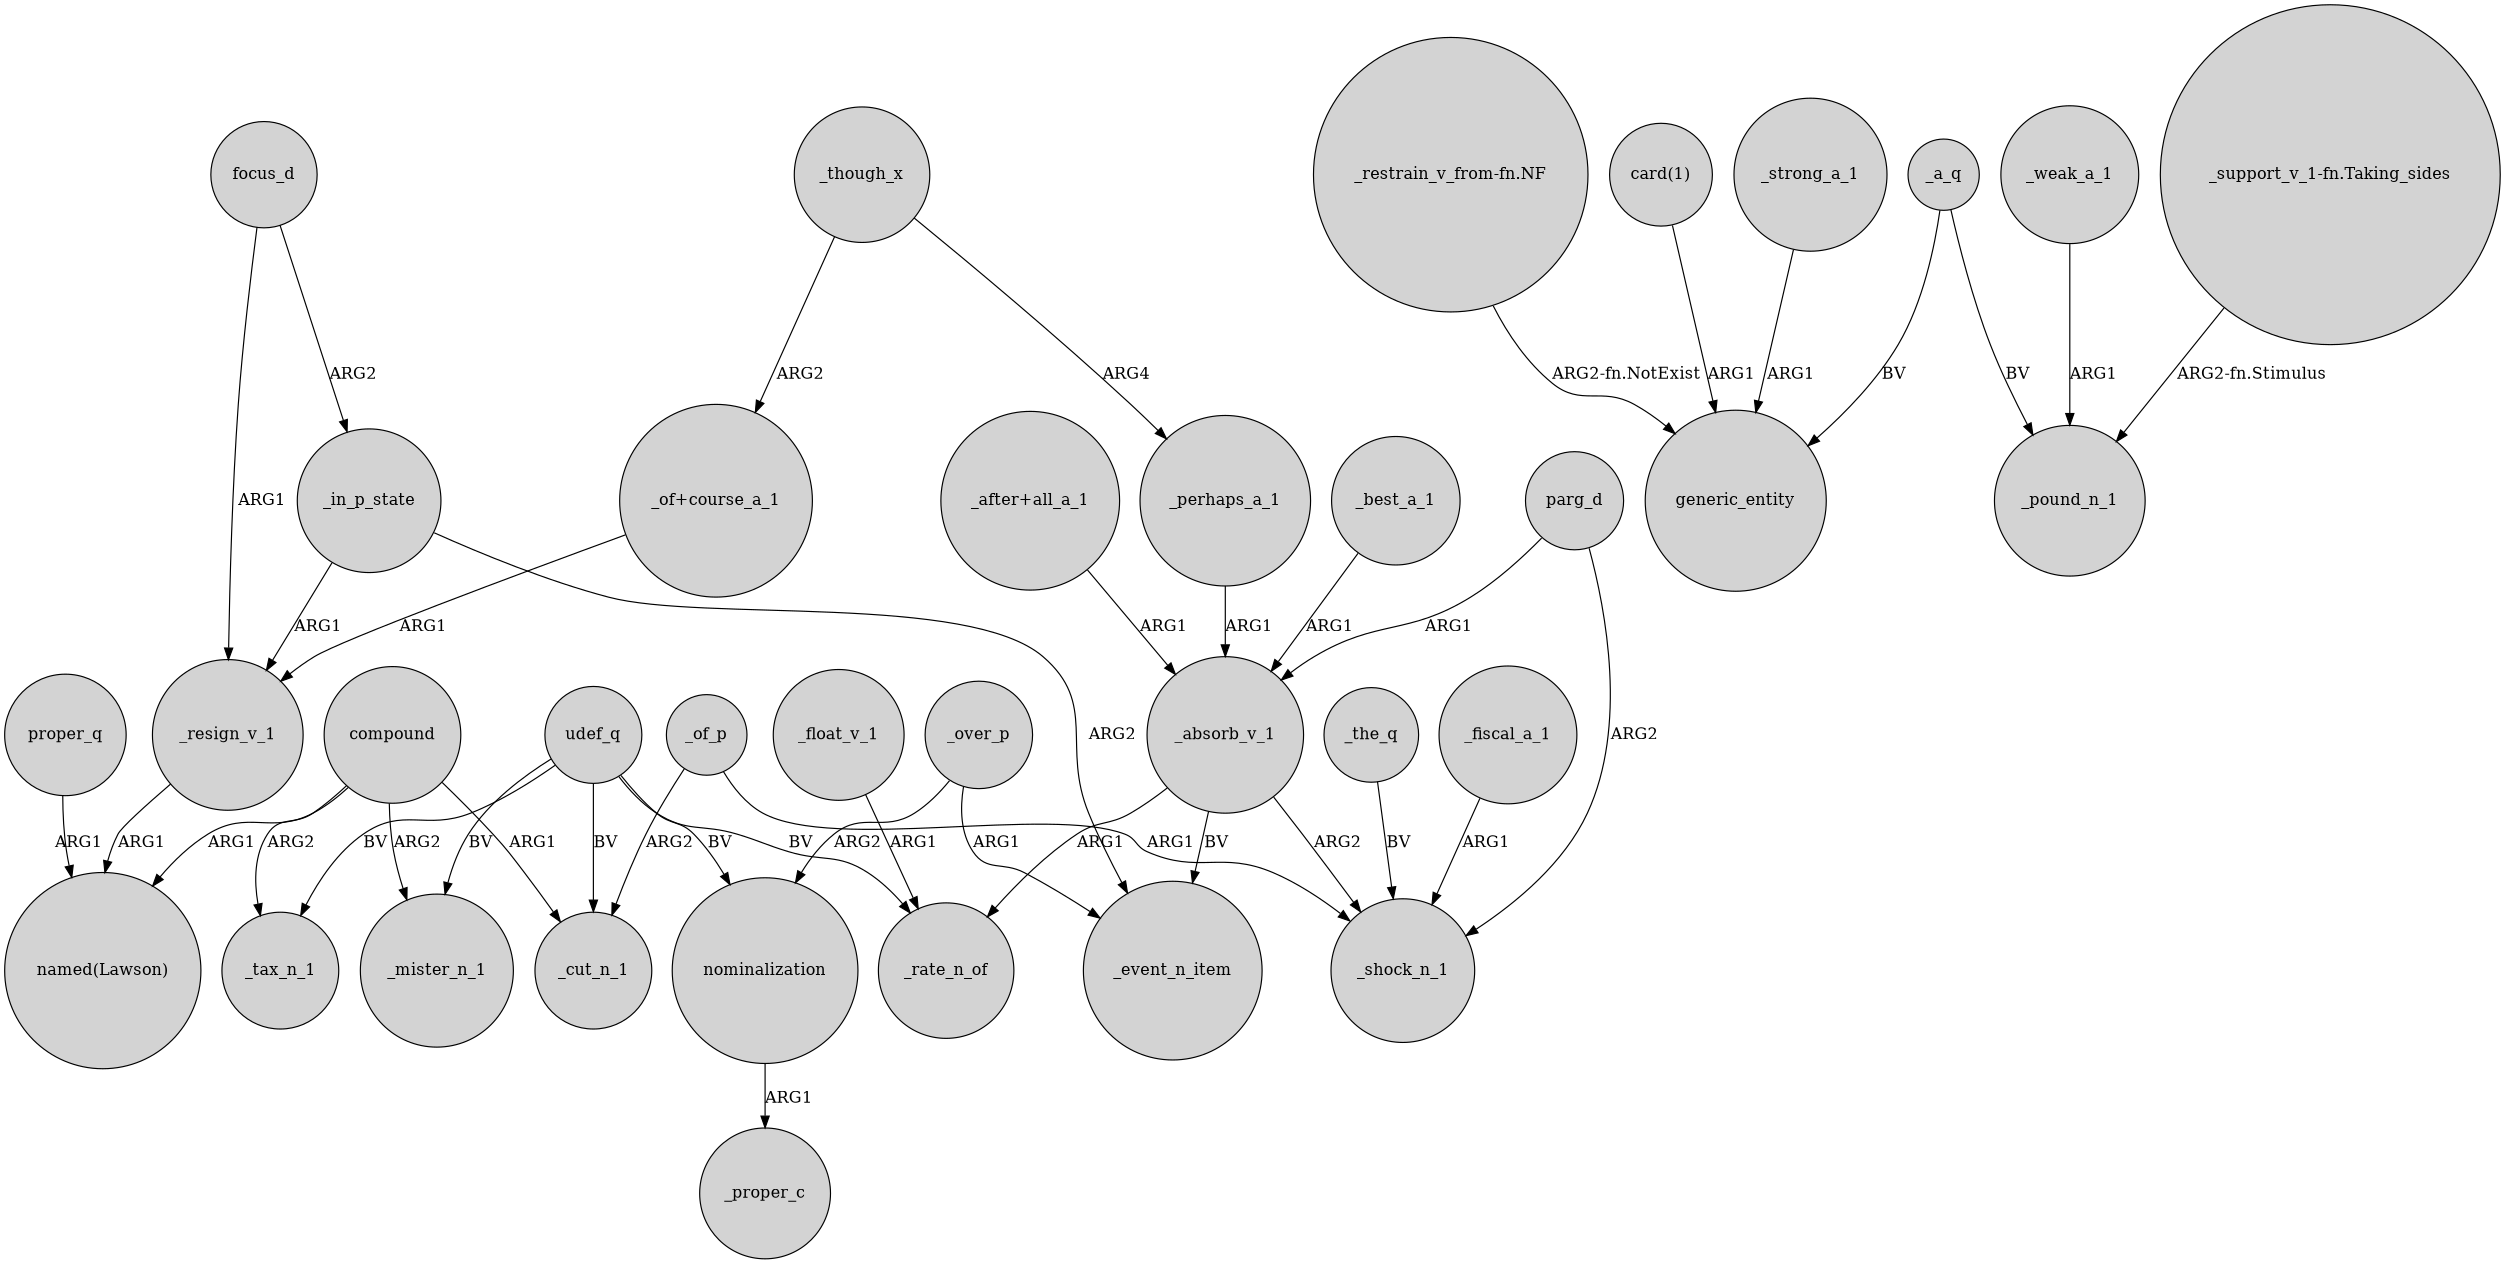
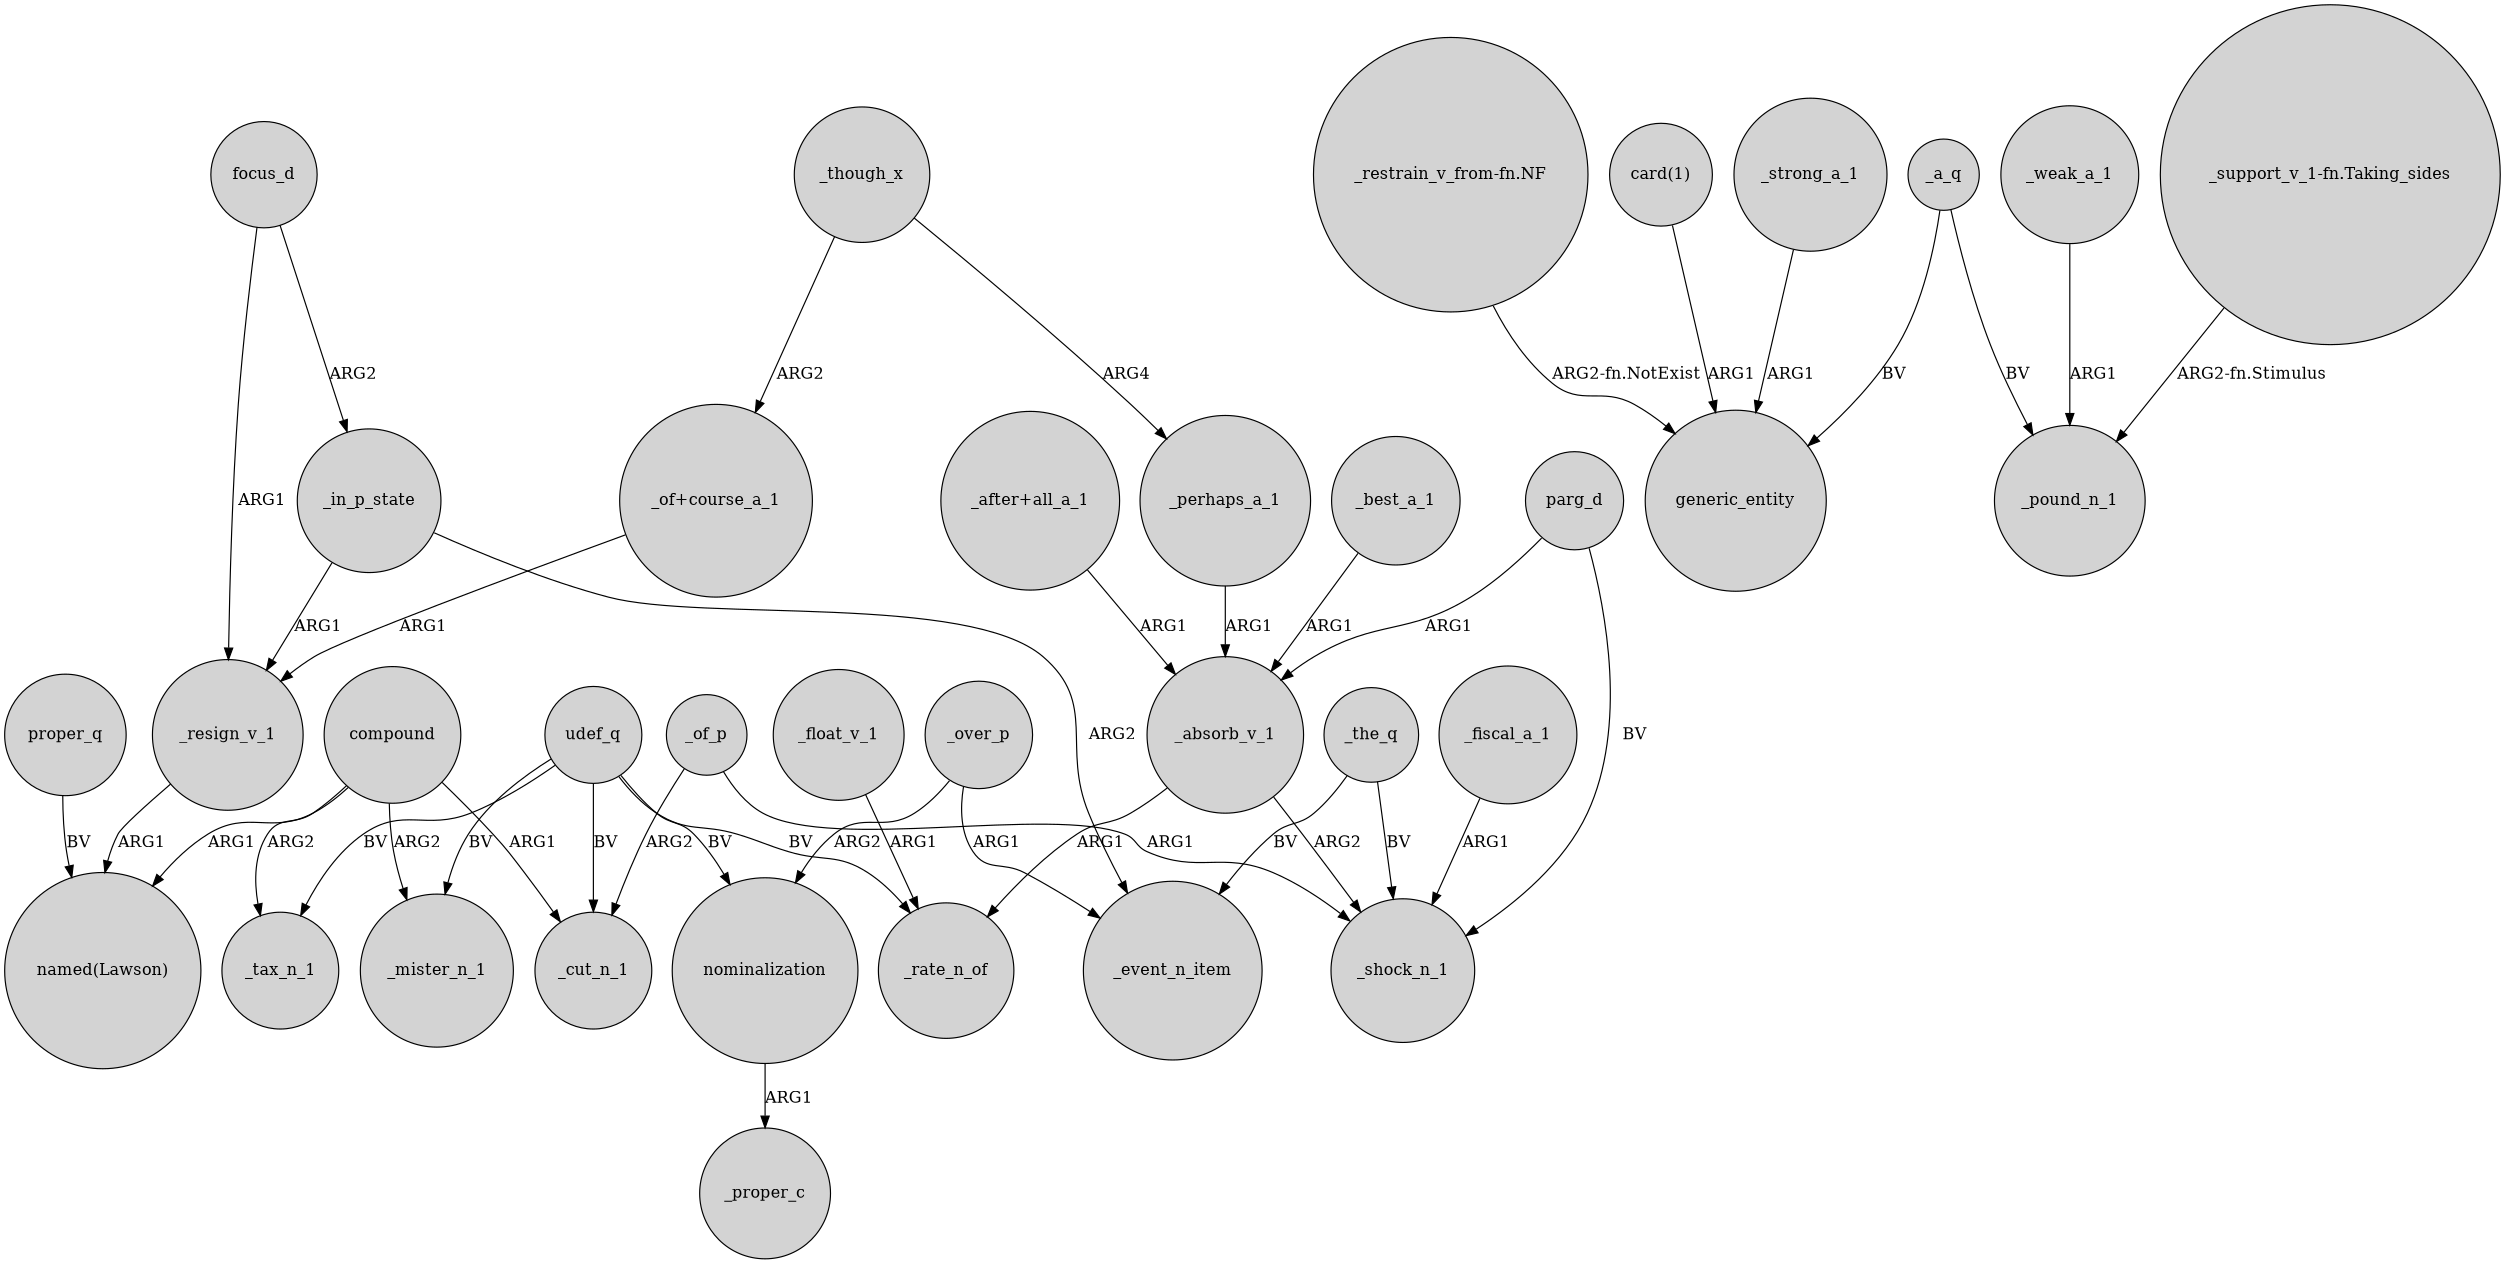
(1635, 735) -> (1635, 735)
(1202, 841) -> (1285, 827)
(79, 843) -> (79, 843)
